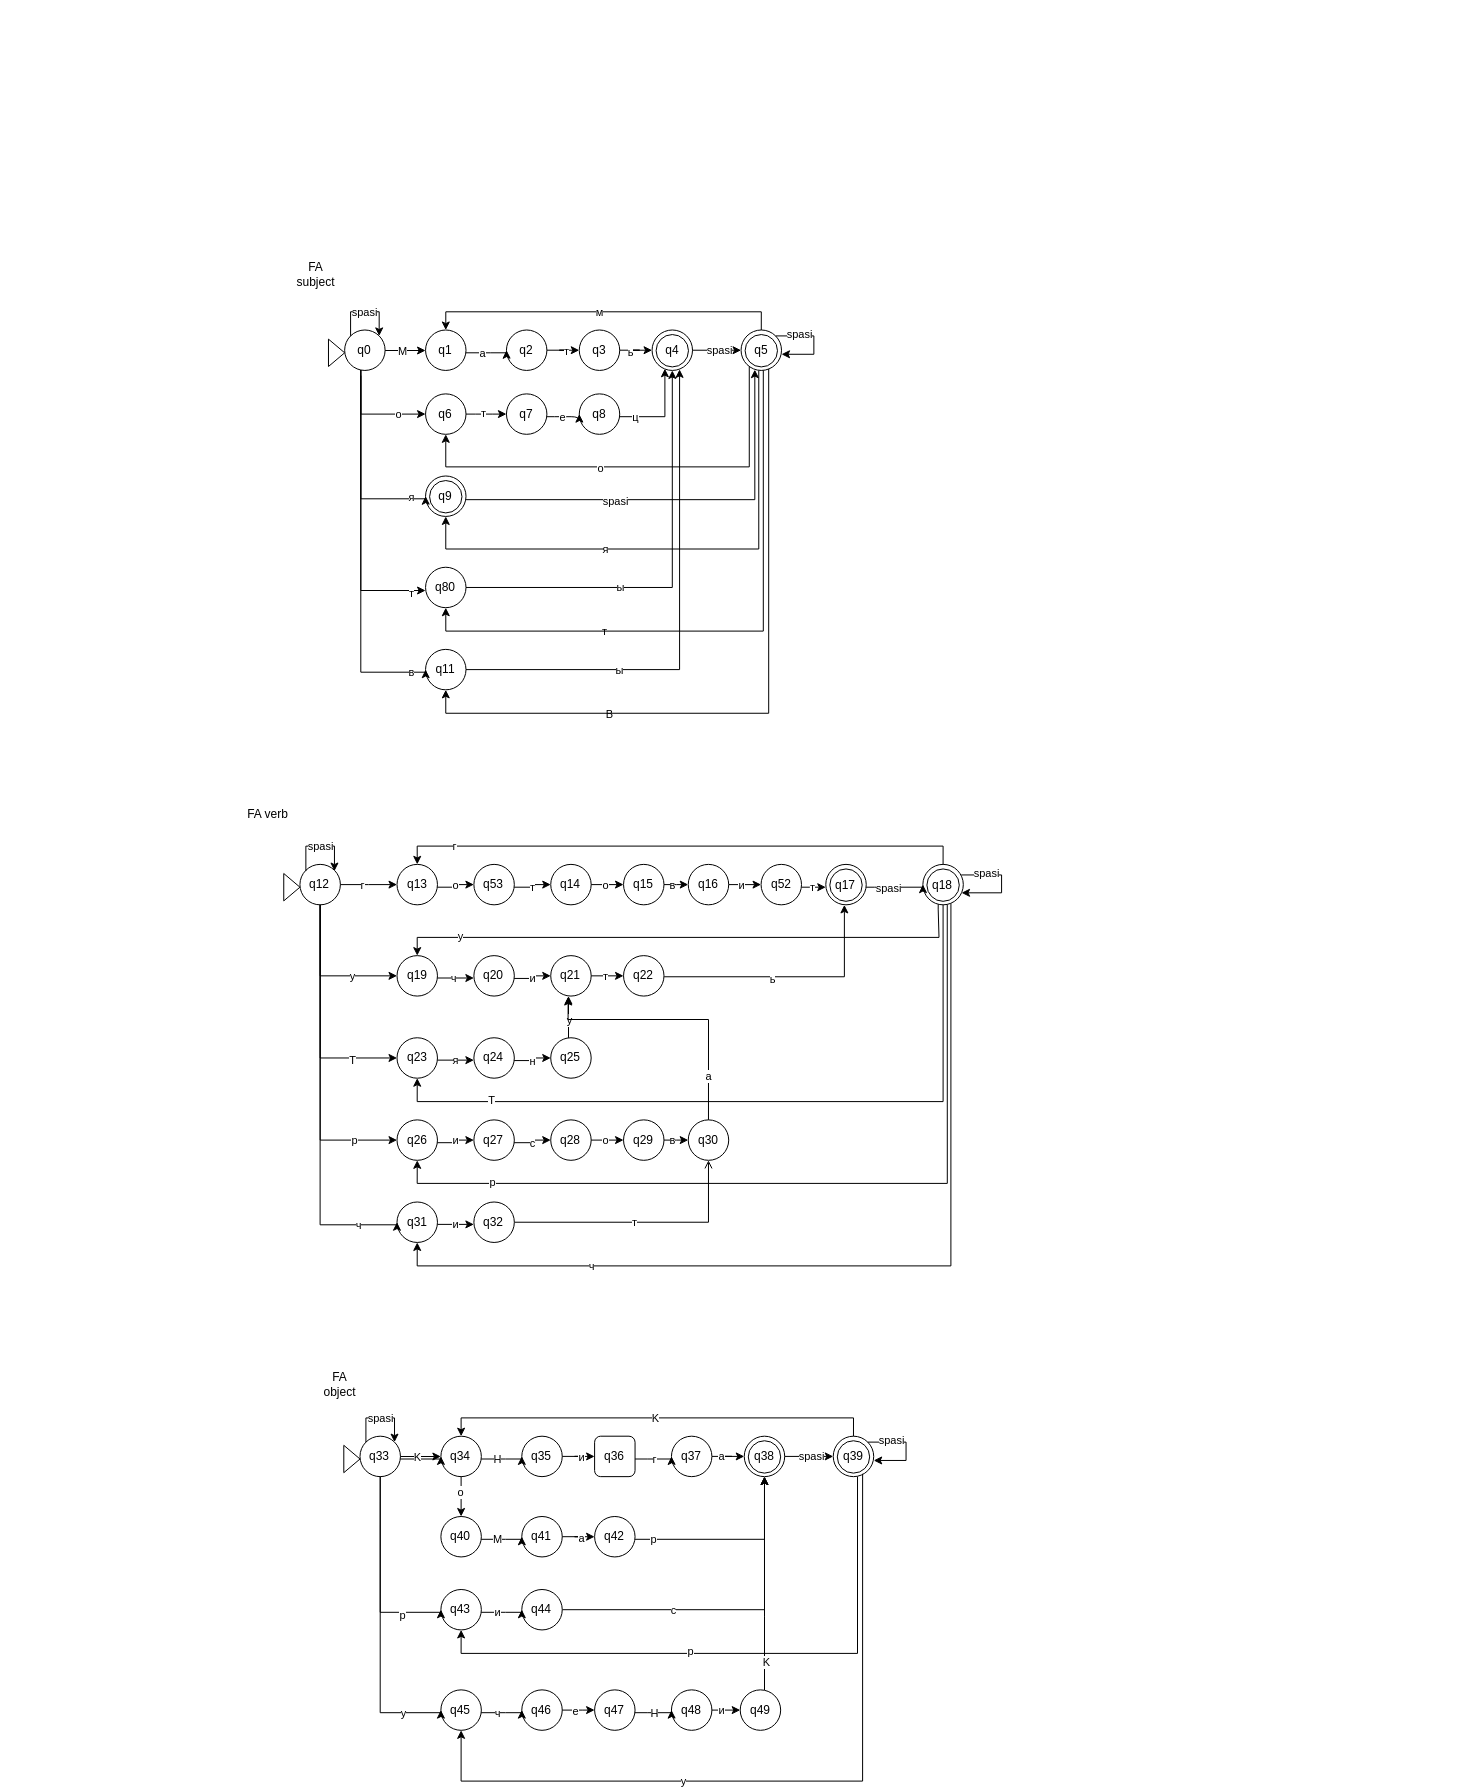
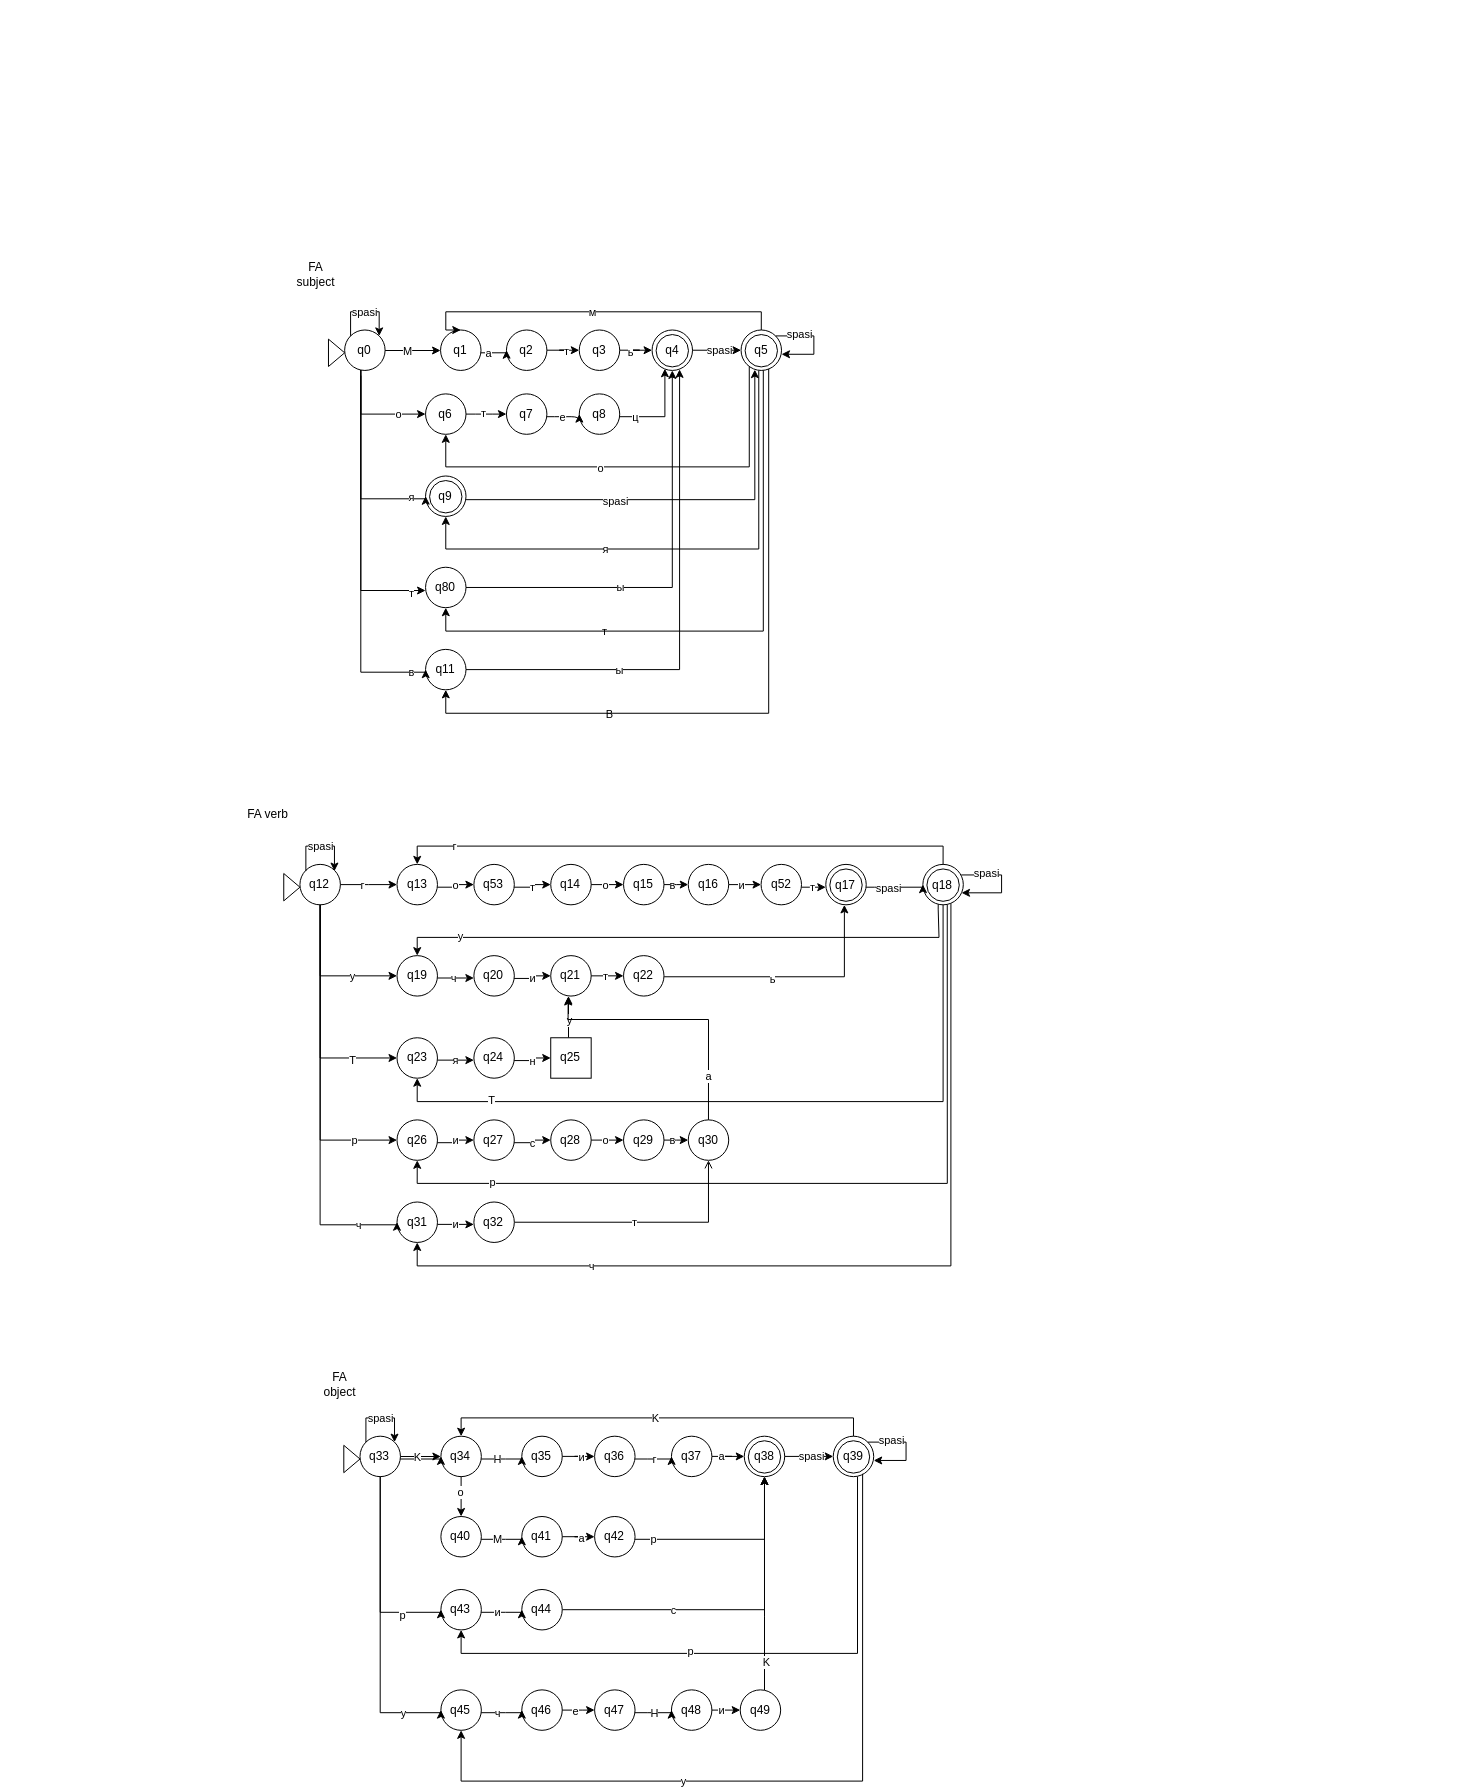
(446, 350) -> (461, 350)
(571, 1058) -> (571, 1058)
(615, 1456) -> (615, 1456)
